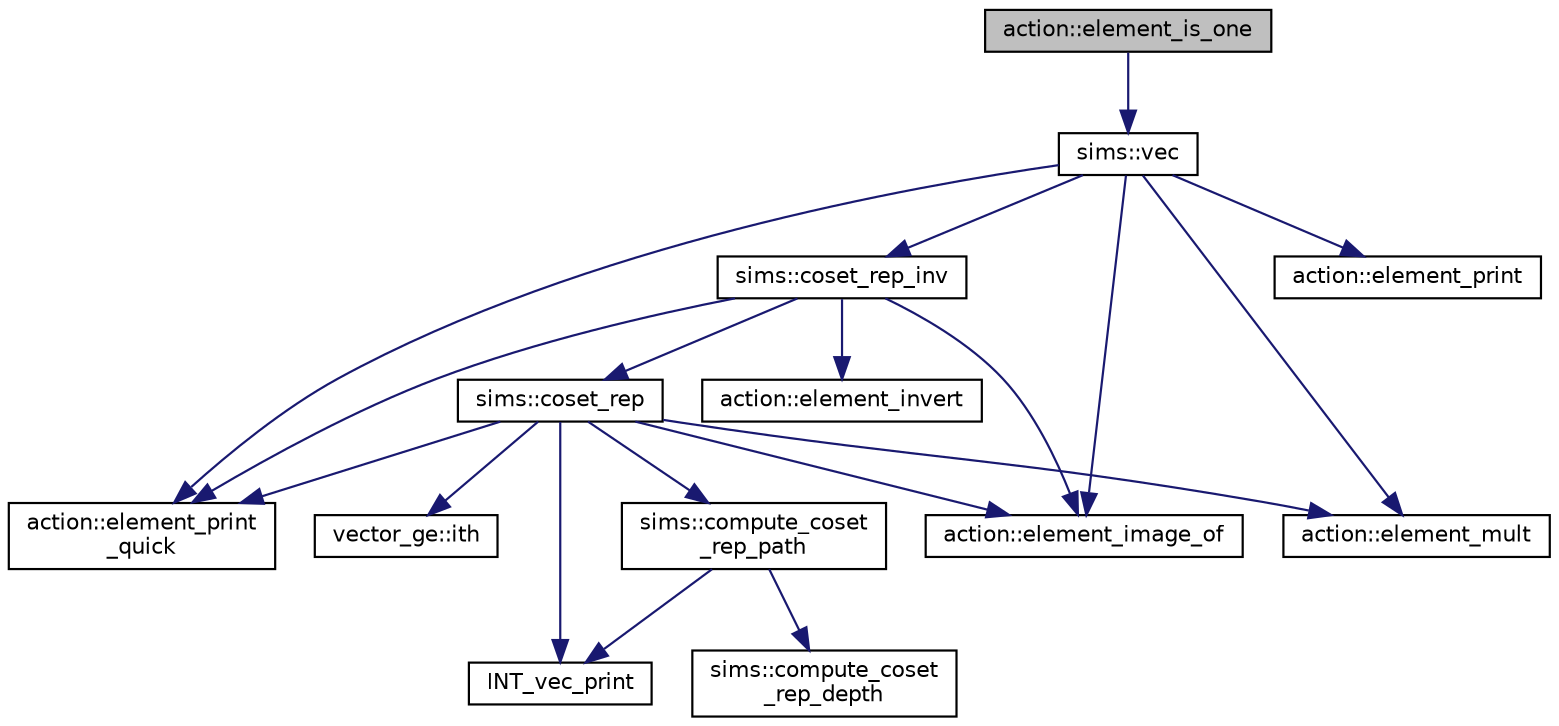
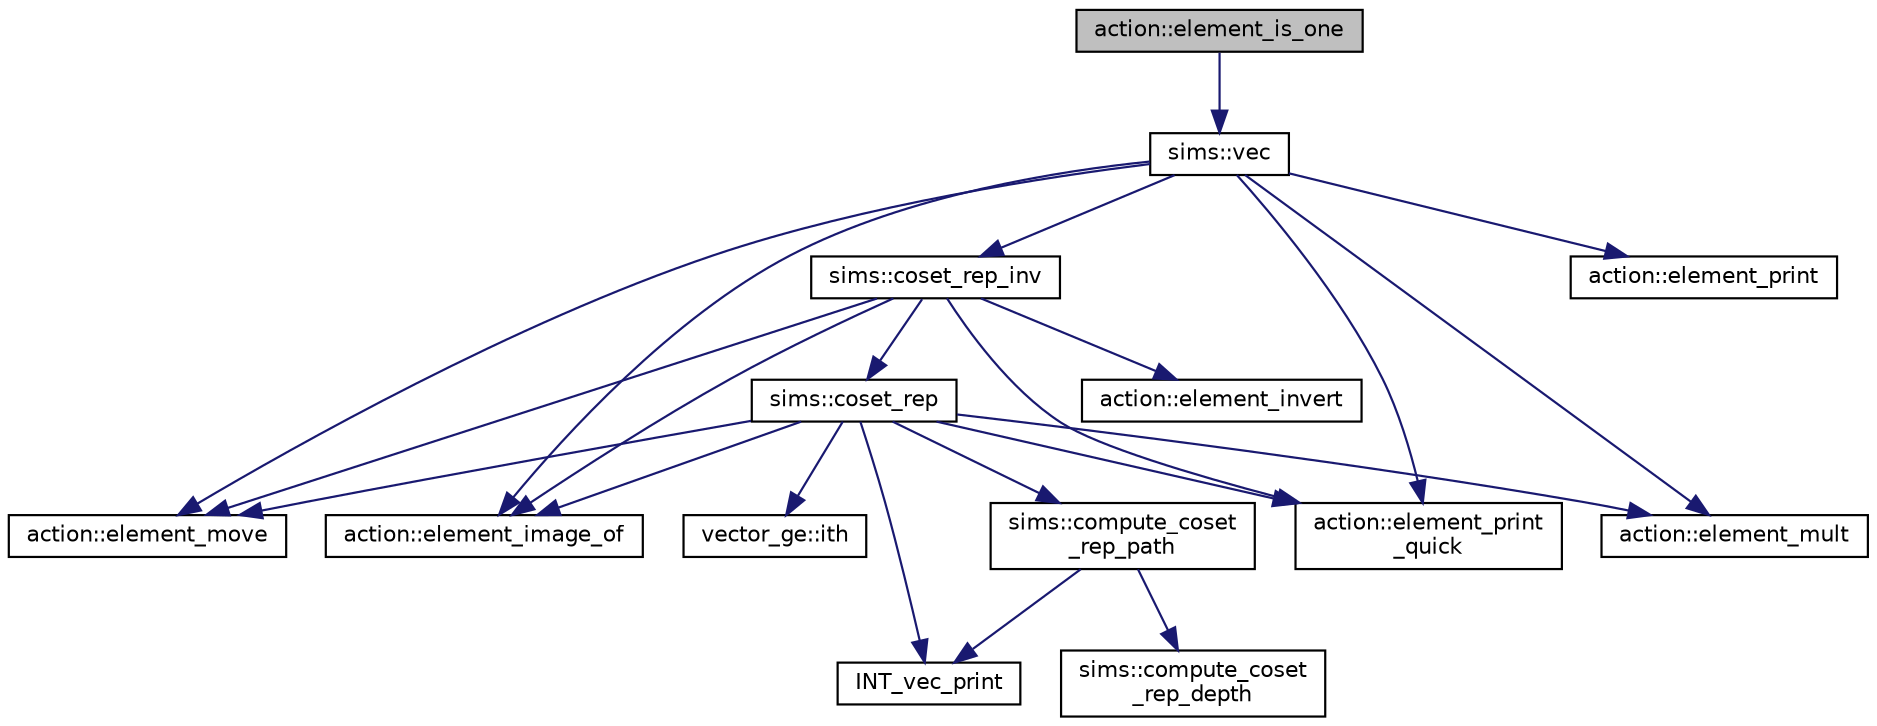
none -> (147, 536)
